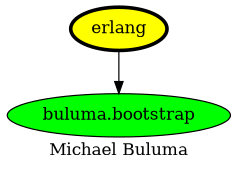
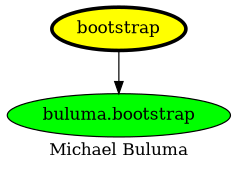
(119, 29) -> (119, 29)
